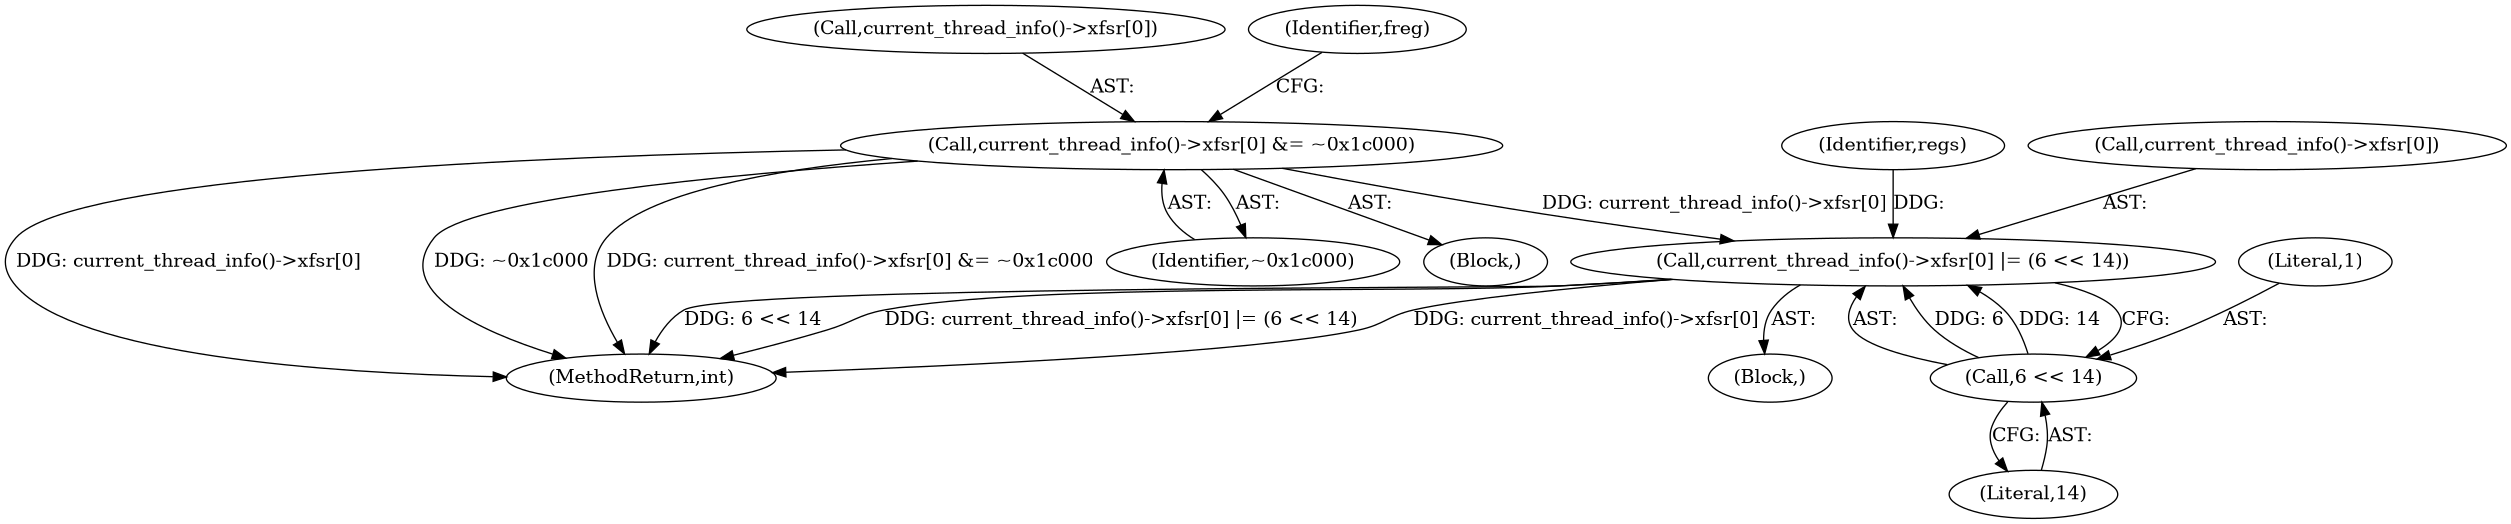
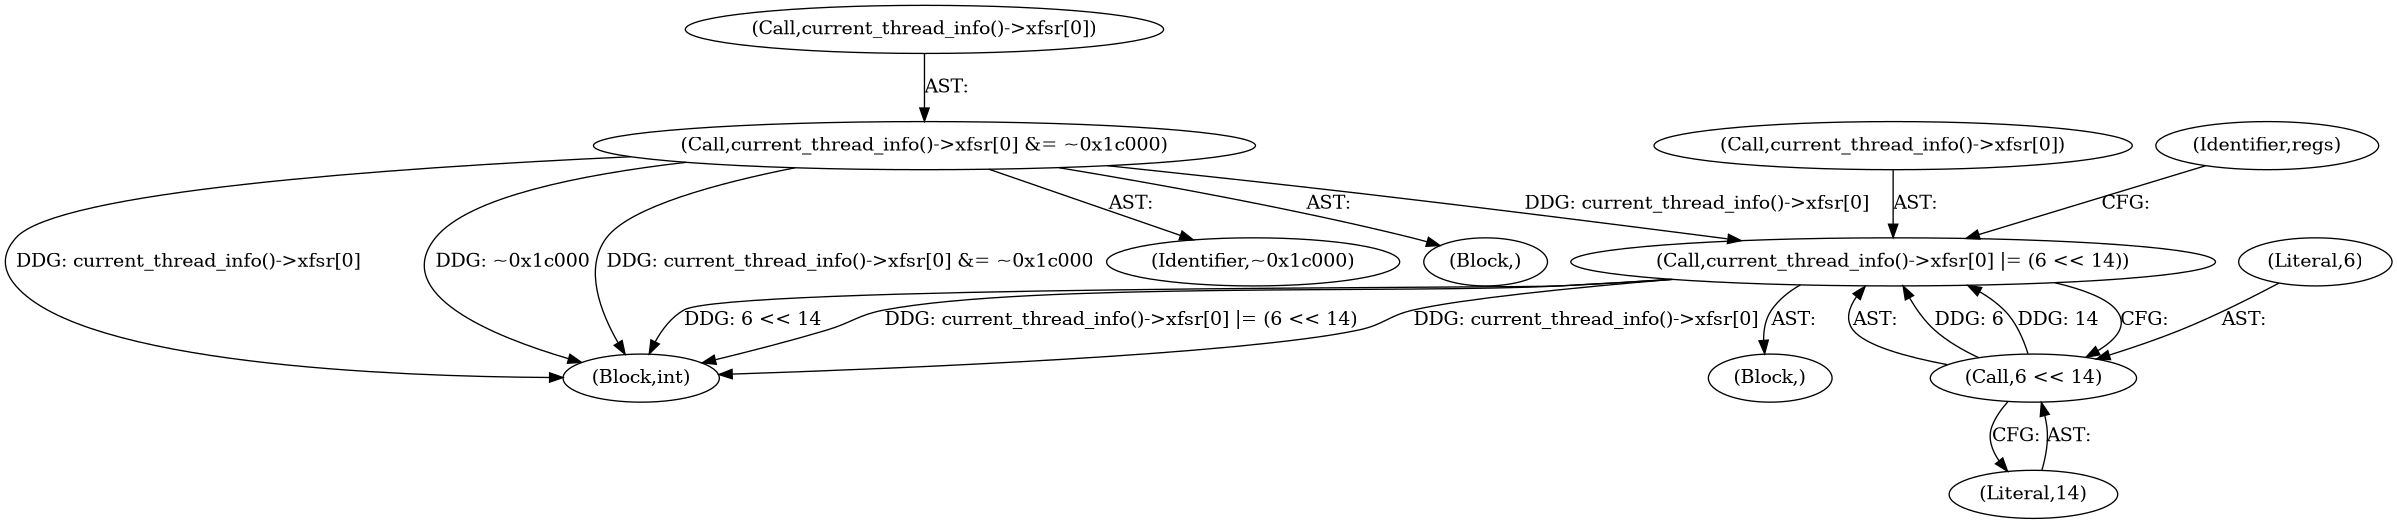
(1357, 29) -> none
(1922, 204) -> (2129, 204)
(1169, 217) -> none
(2315, 262) -> (2315, 262)
(641, 378) -> (641, 378)
